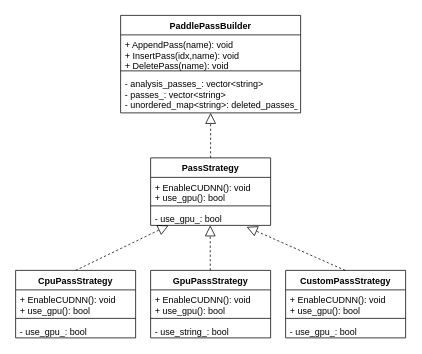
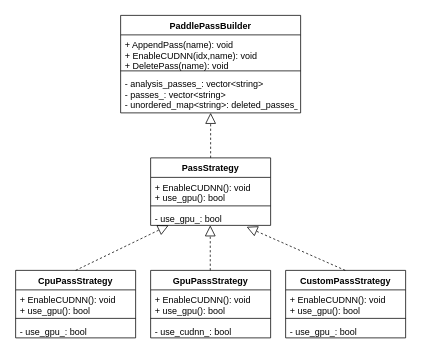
(180, 45) -> (180, 45)
(197, 332) -> (195, 332)
